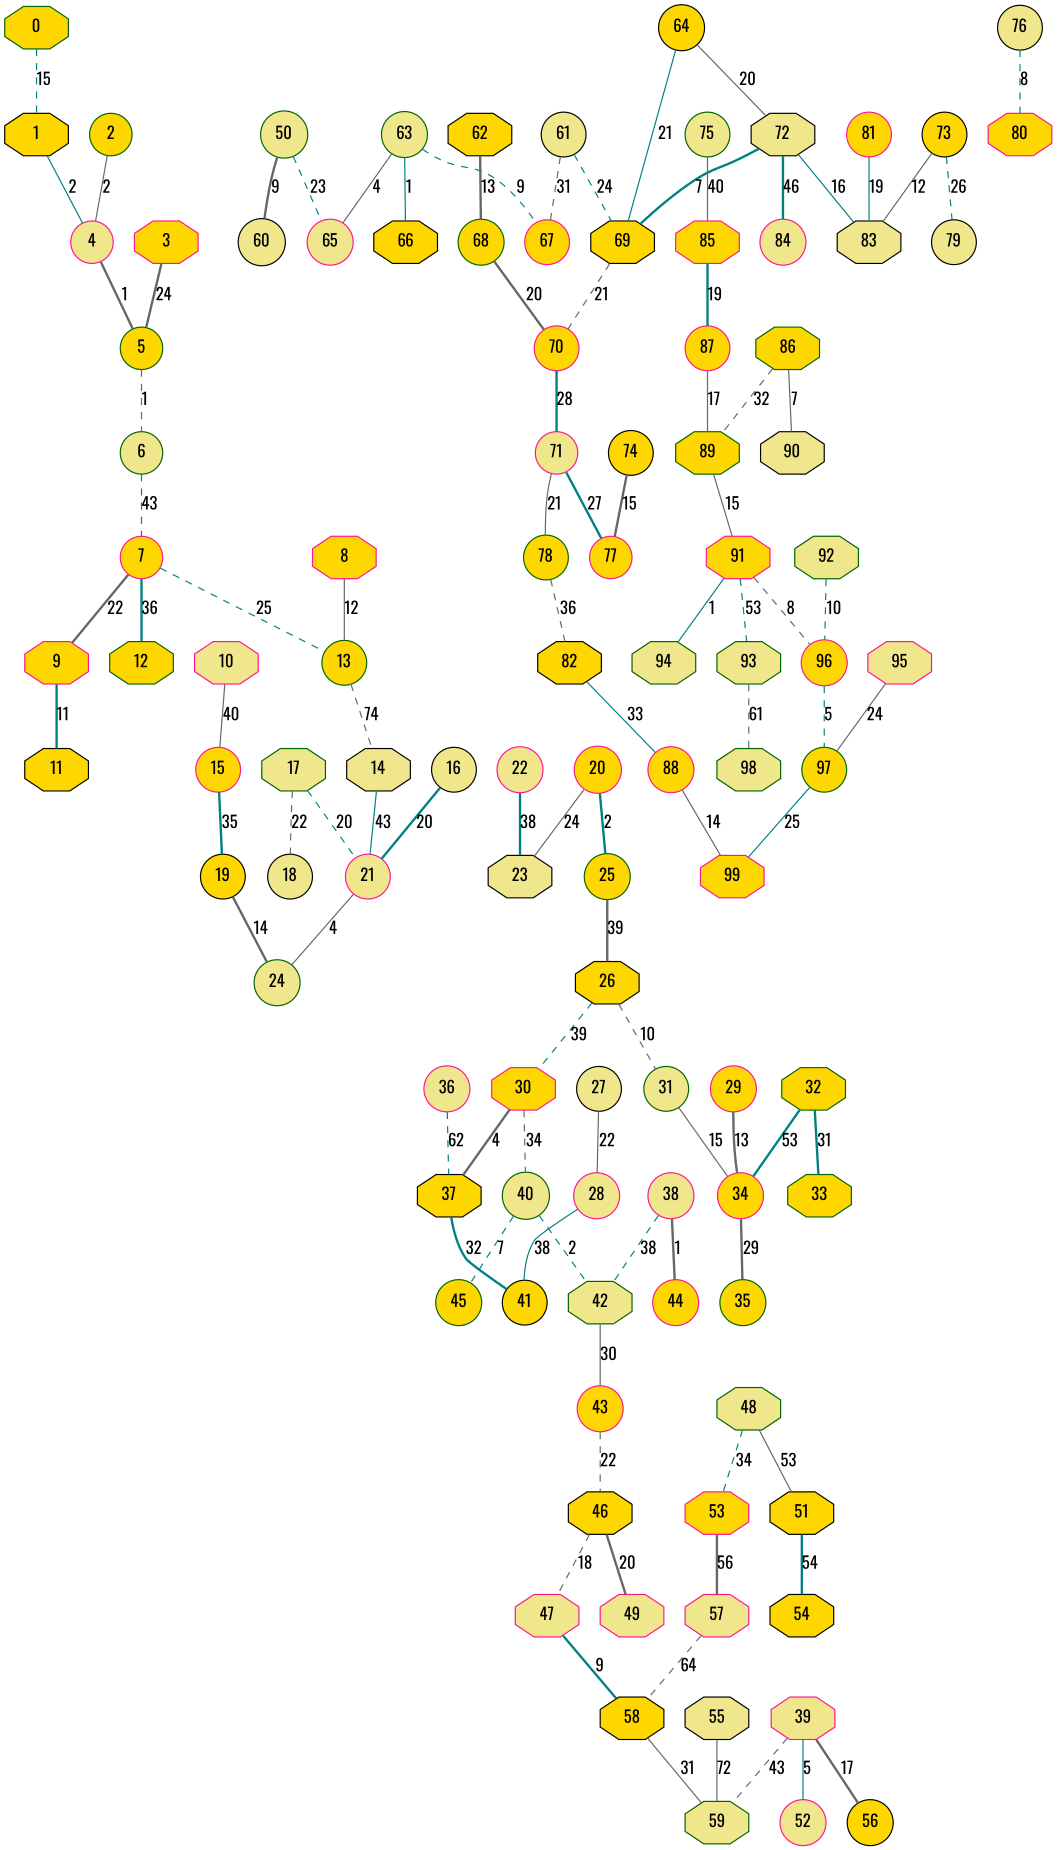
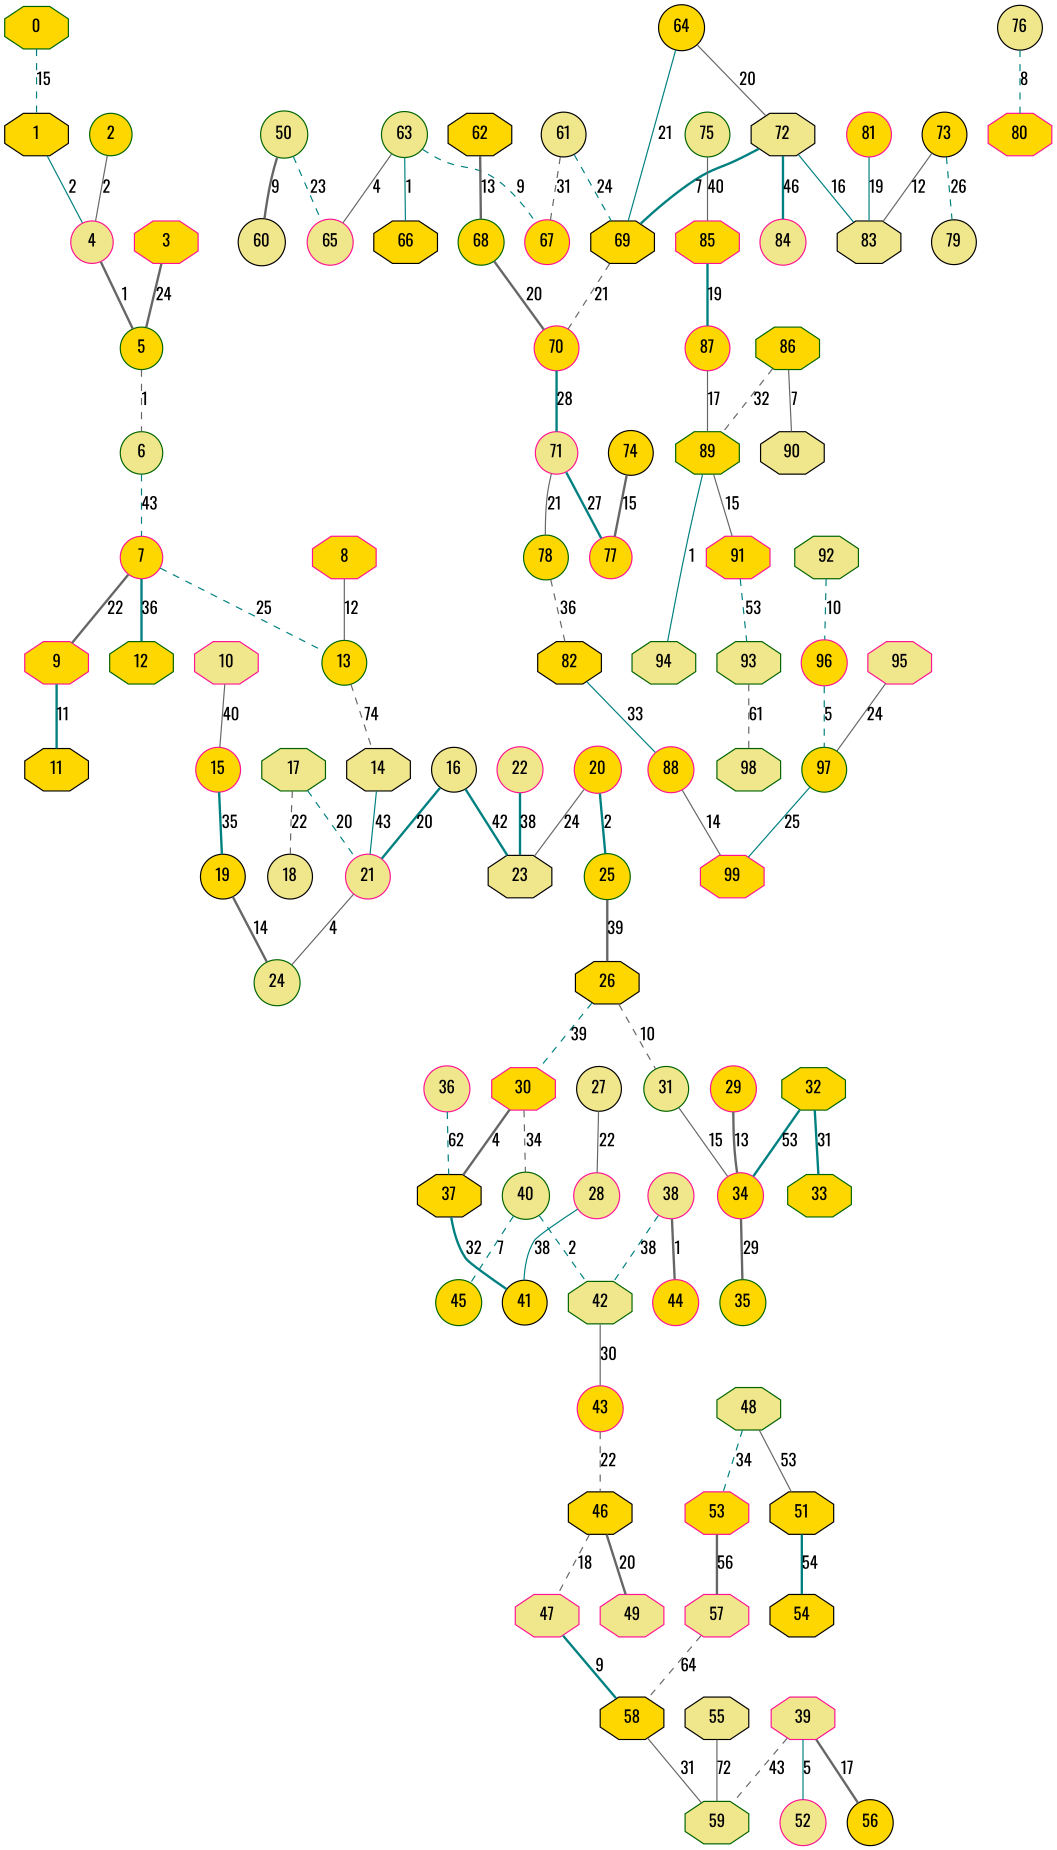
(701, 610) -> (684, 558)
(782, 611) -> none
none -> (486, 822)
